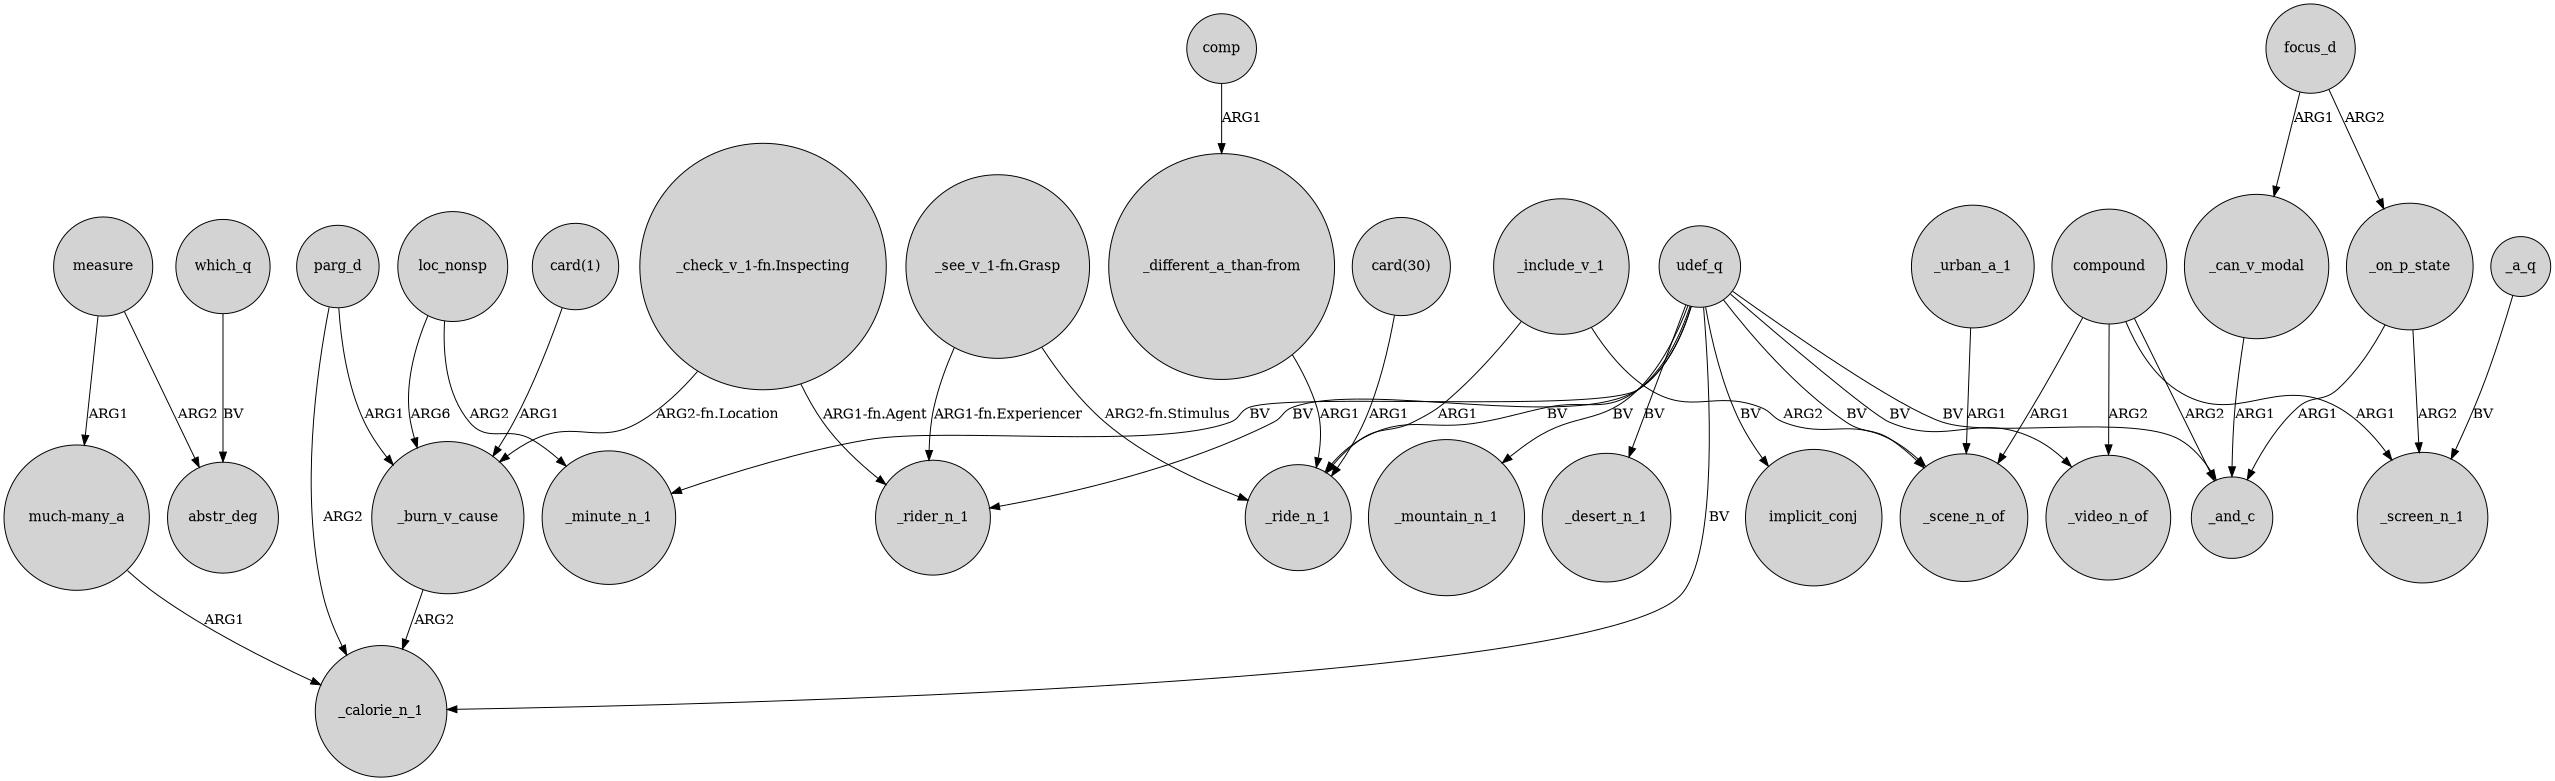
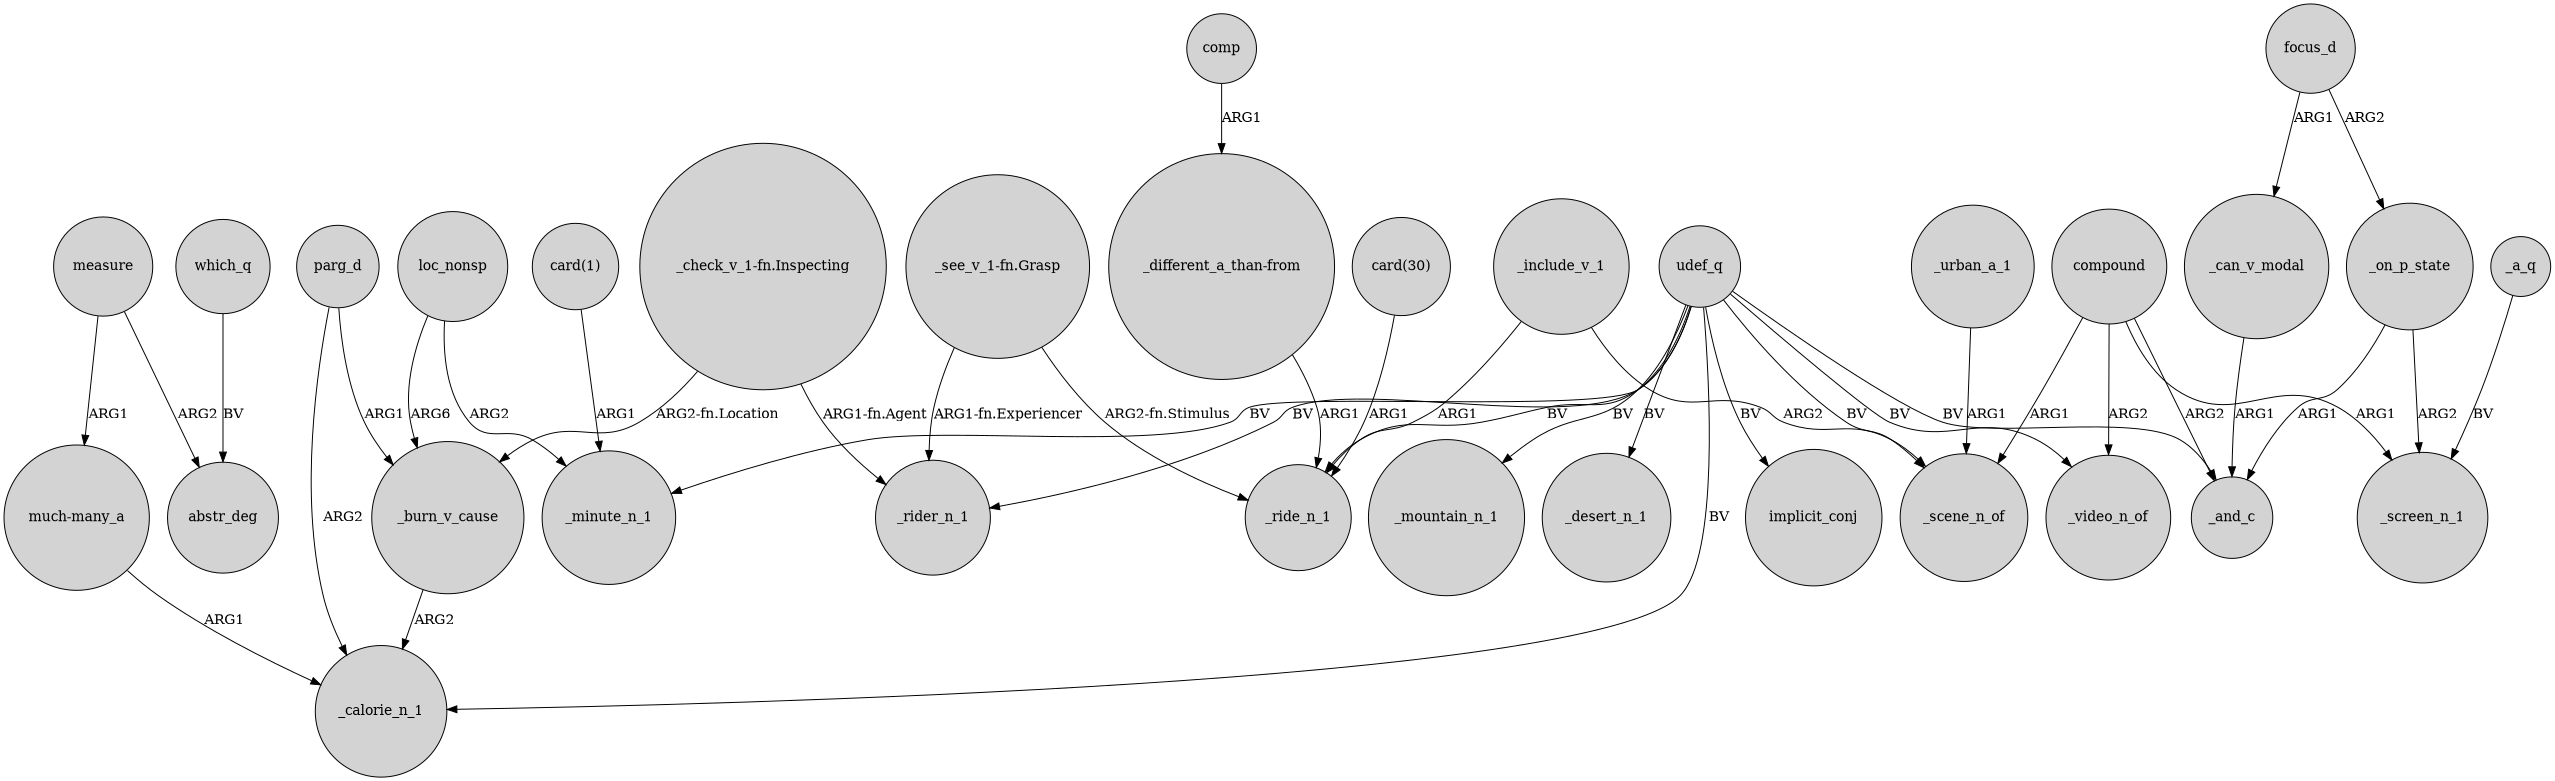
(534, 380) -> (590, 376)
